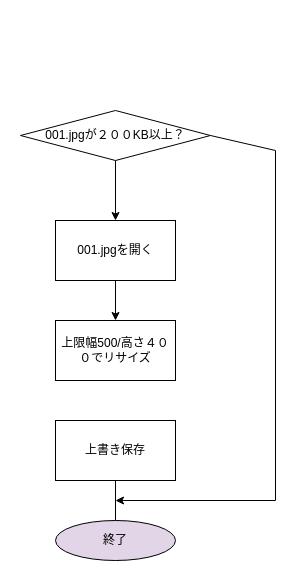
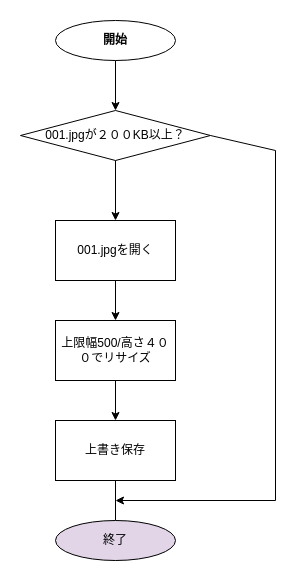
none -> (116, 41)
none -> (116, 82)
none -> (116, 397)
